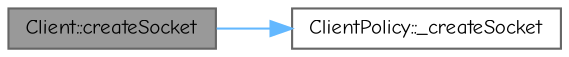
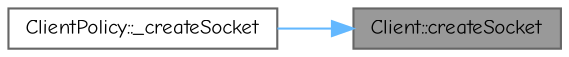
(244, 29) -> (305, 29)
